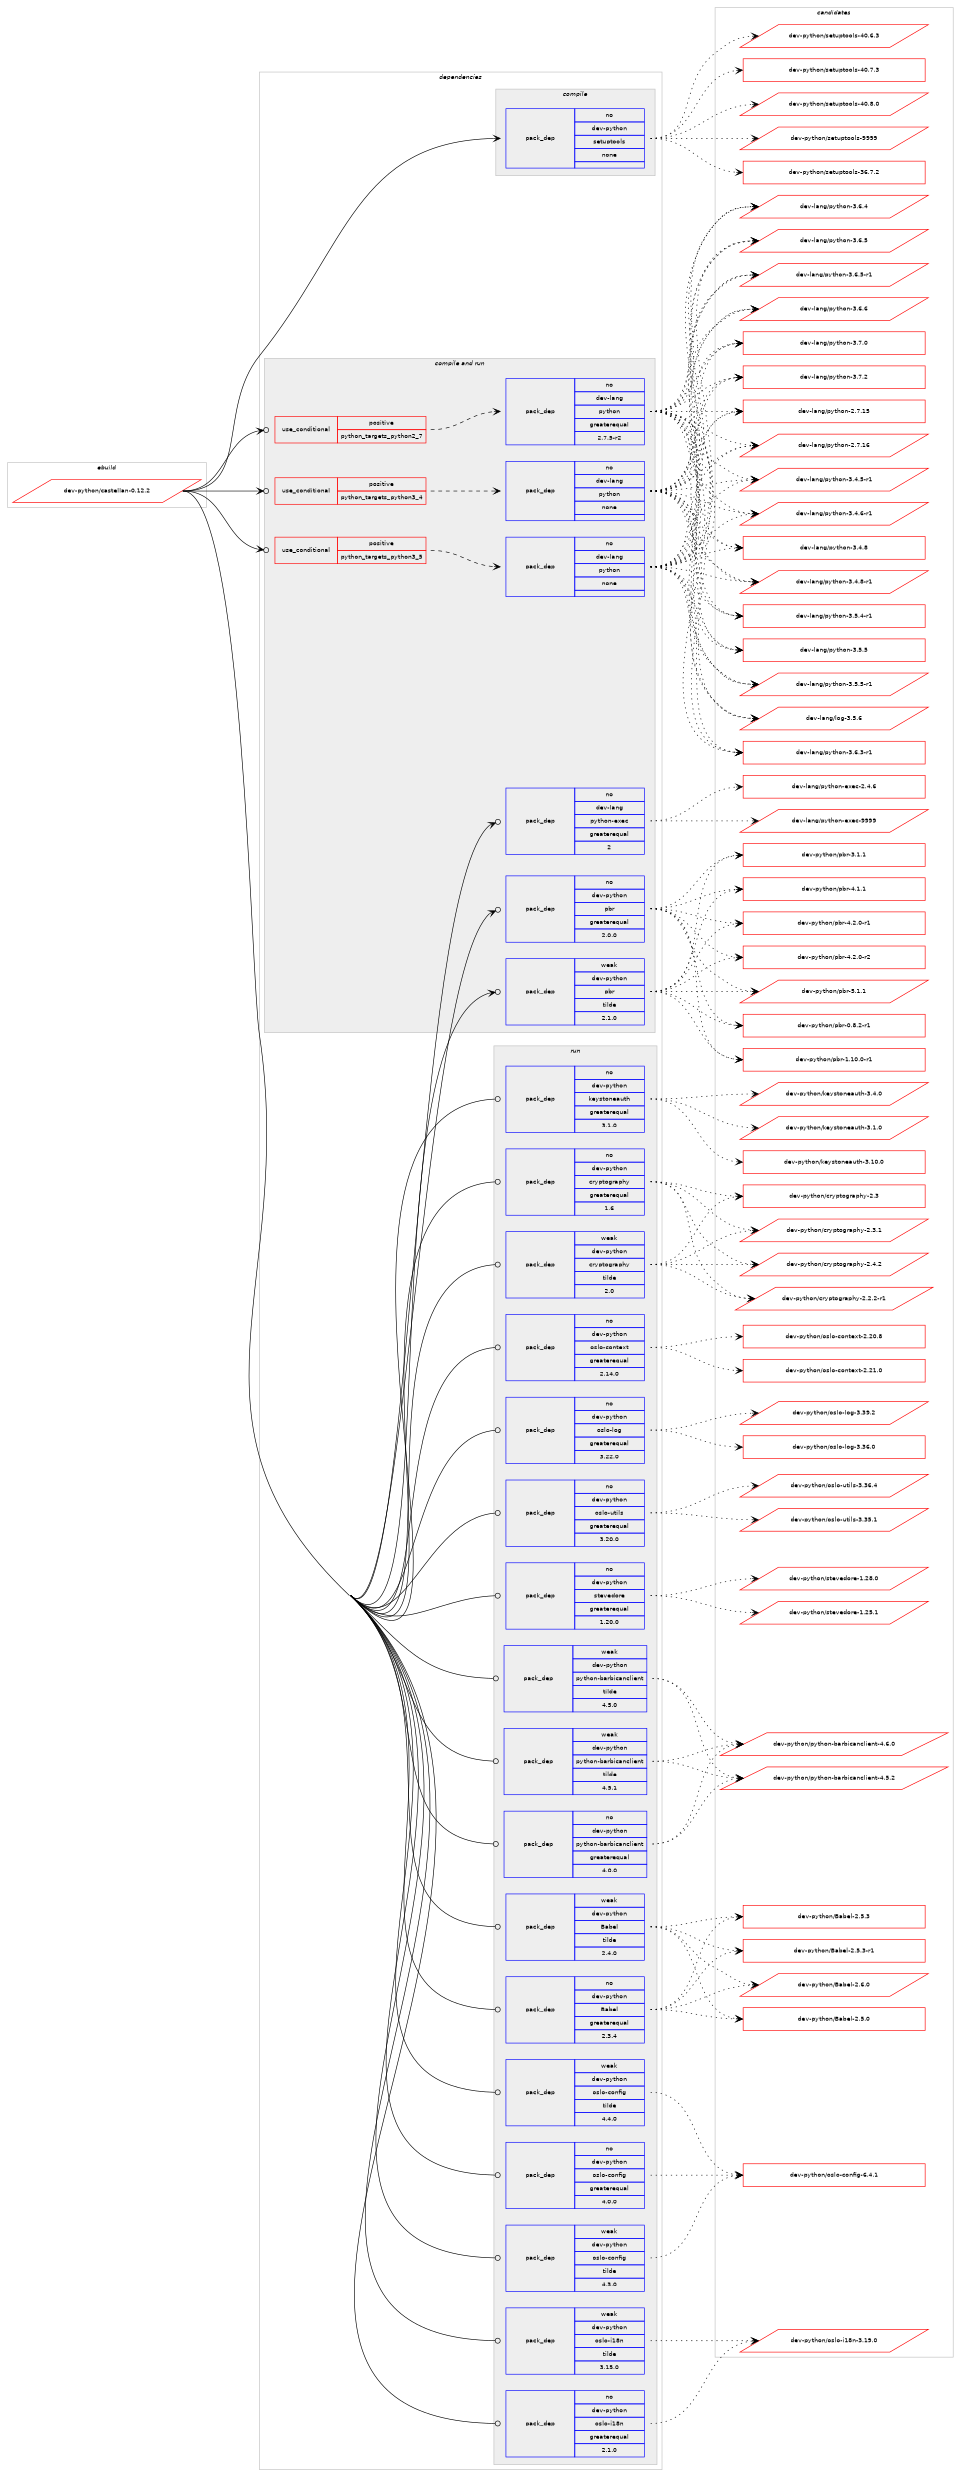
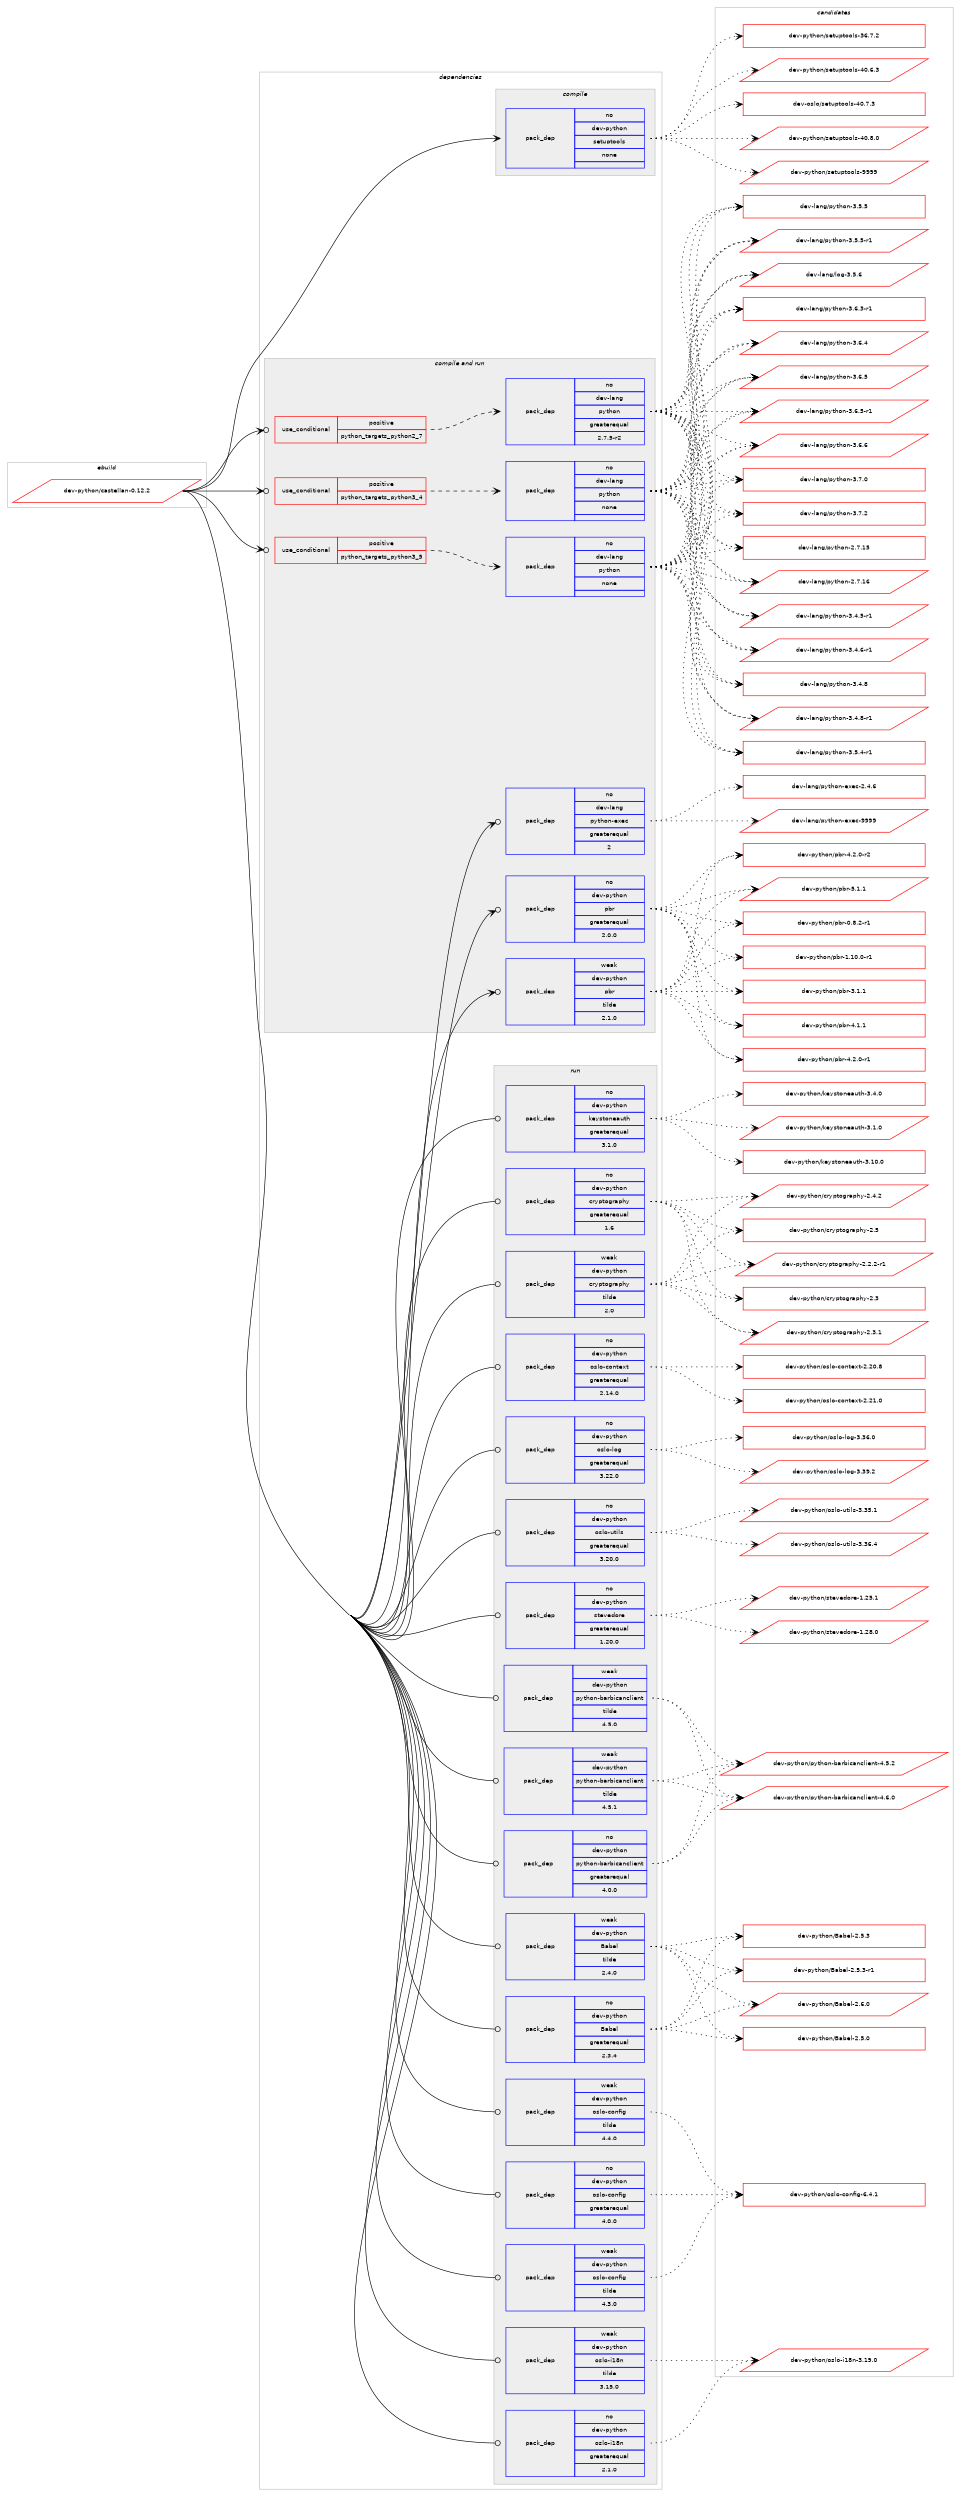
(834, 70) -> (834, 104)
(834, 1094) -> (834, 1094)
none -> (834, 1230)
